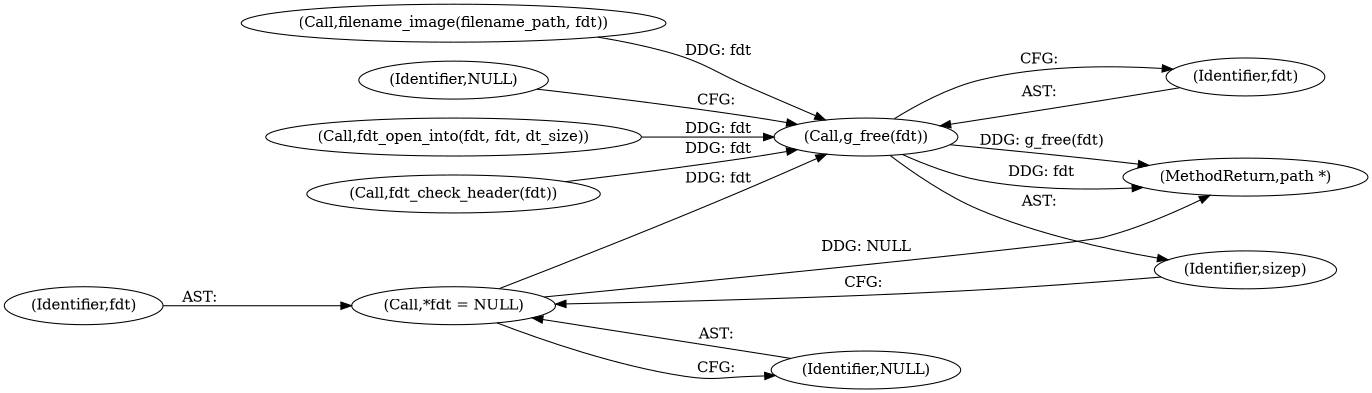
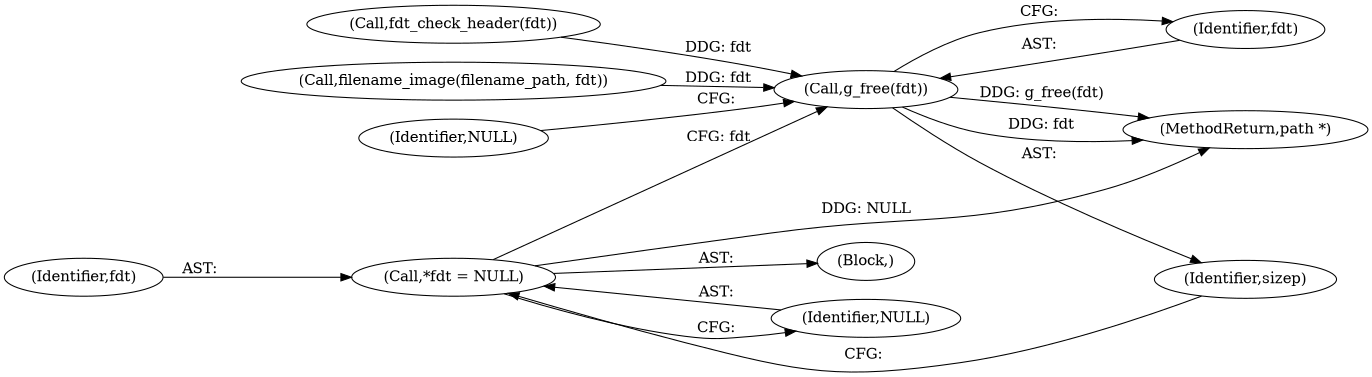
(454, 137) -> none
(719, 179) -> (719, 138)
none -> (866, 261)
